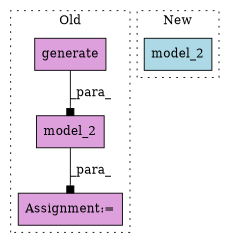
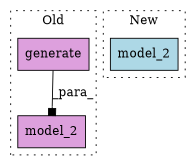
(70, 209) -> none
